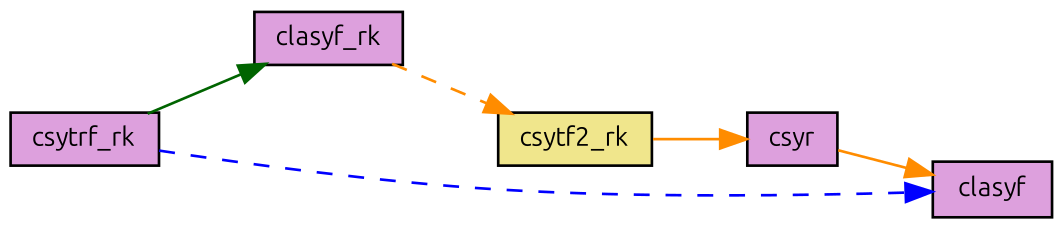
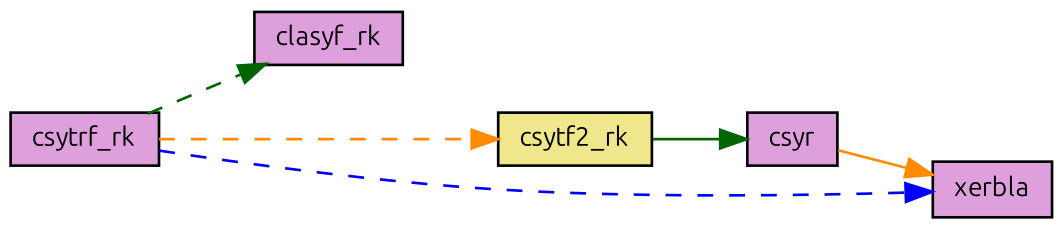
(439, 84) -> (315, 139)
(194, 94) -> (194, 94)
(687, 139) -> (687, 139)
(992, 189) -> (992, 189)
